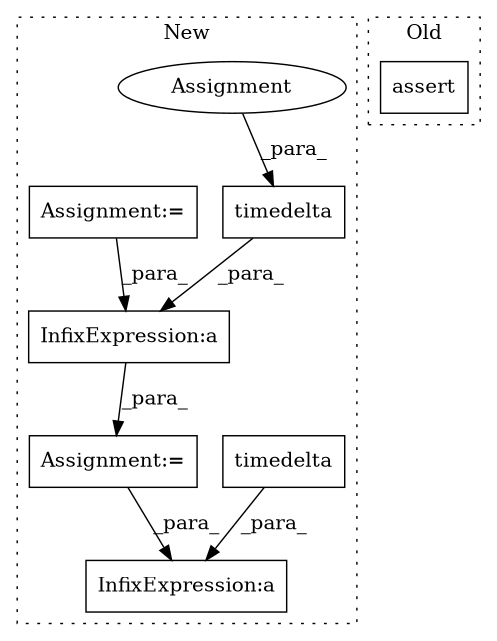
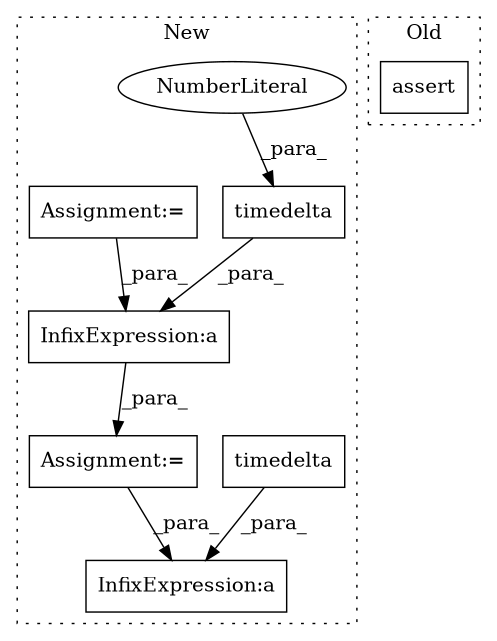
(232, 87) -> (232, 87)
